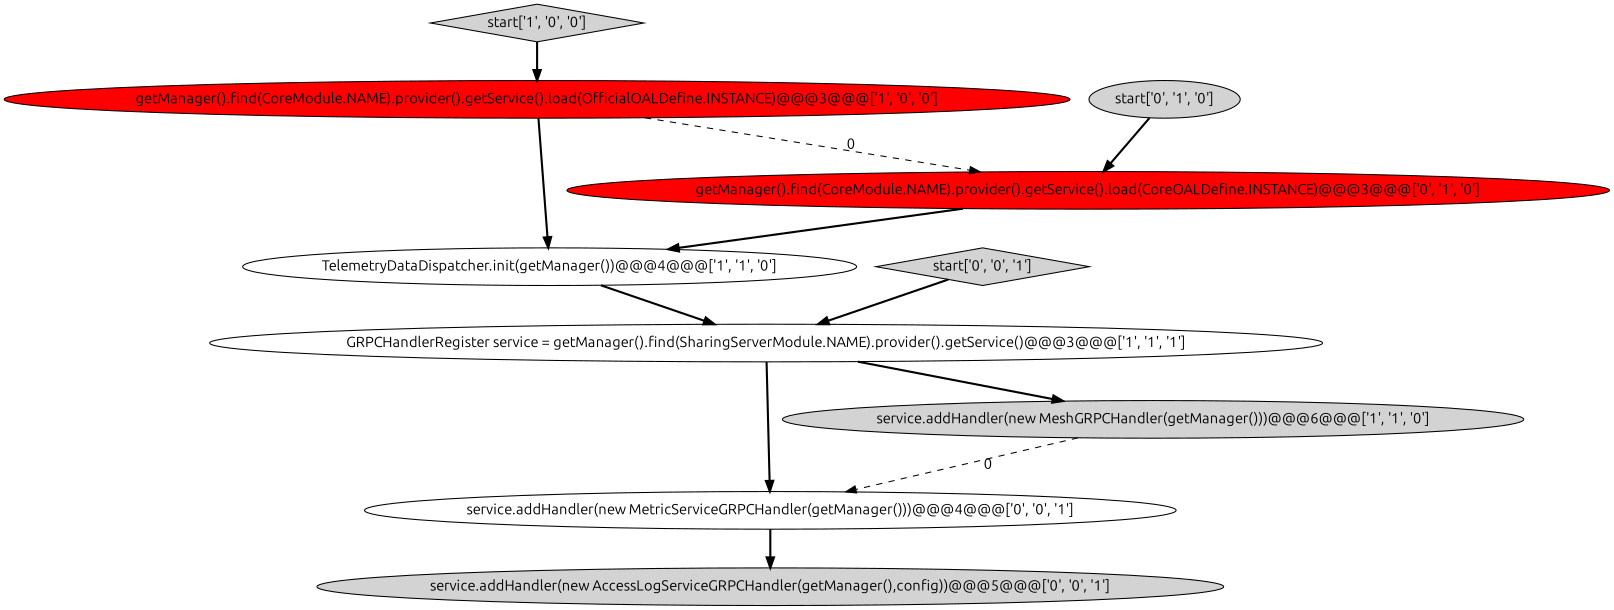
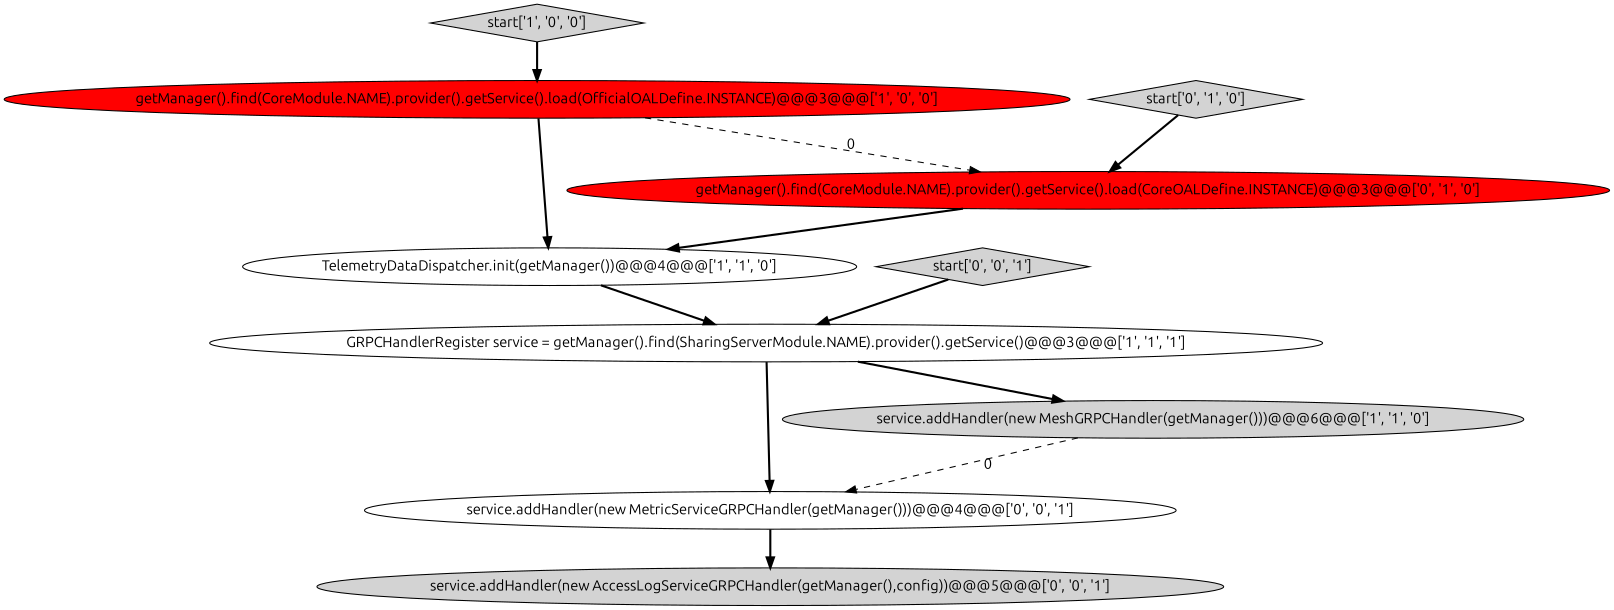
(1165, 99) -> (1196, 99)
